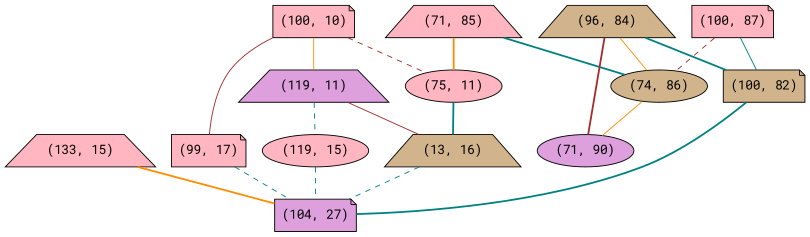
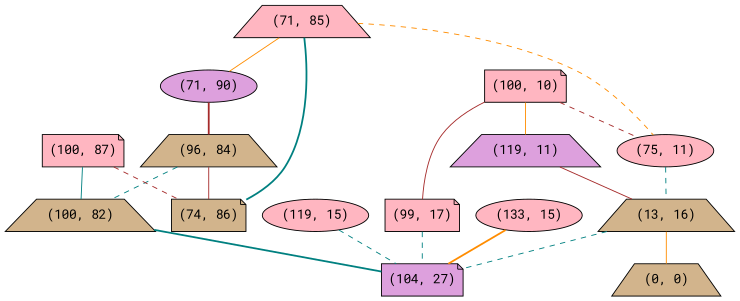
(454, 54) -> (518, 49)
(633, 54) -> (209, 183)
(686, 54) -> (138, 186)
(659, 86) -> (209, 215)
(764, 86) -> (80, 215)
(315, 119) -> none
(453, 119) -> (666, 183)
(622, 119) -> (254, 55)
(80, 151) -> (529, 215)
none -> (666, 280)
